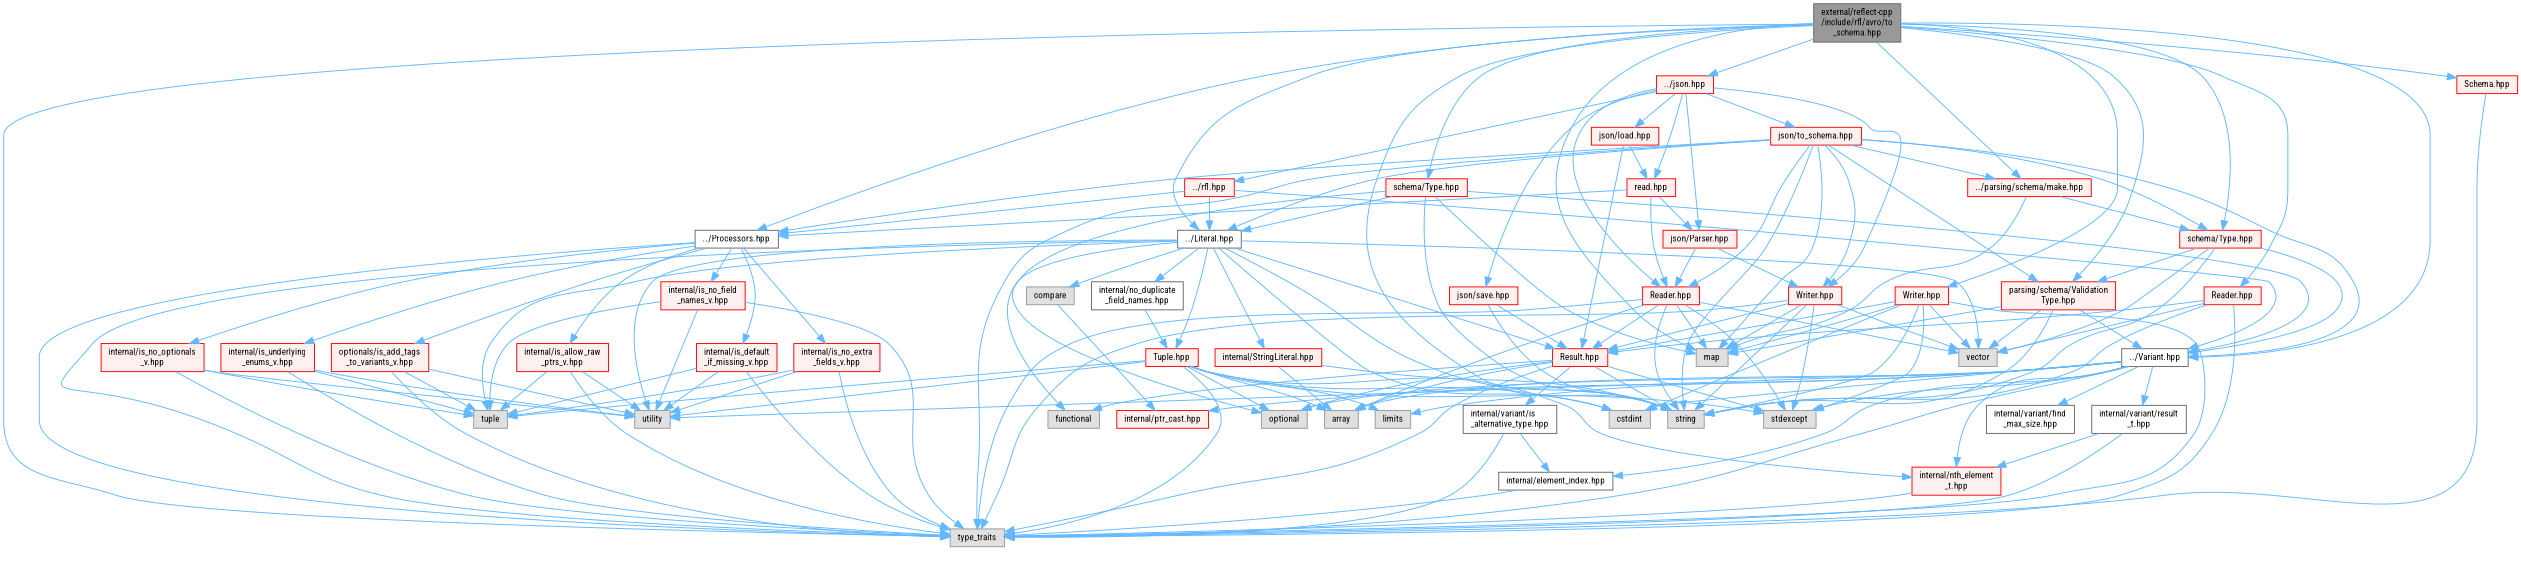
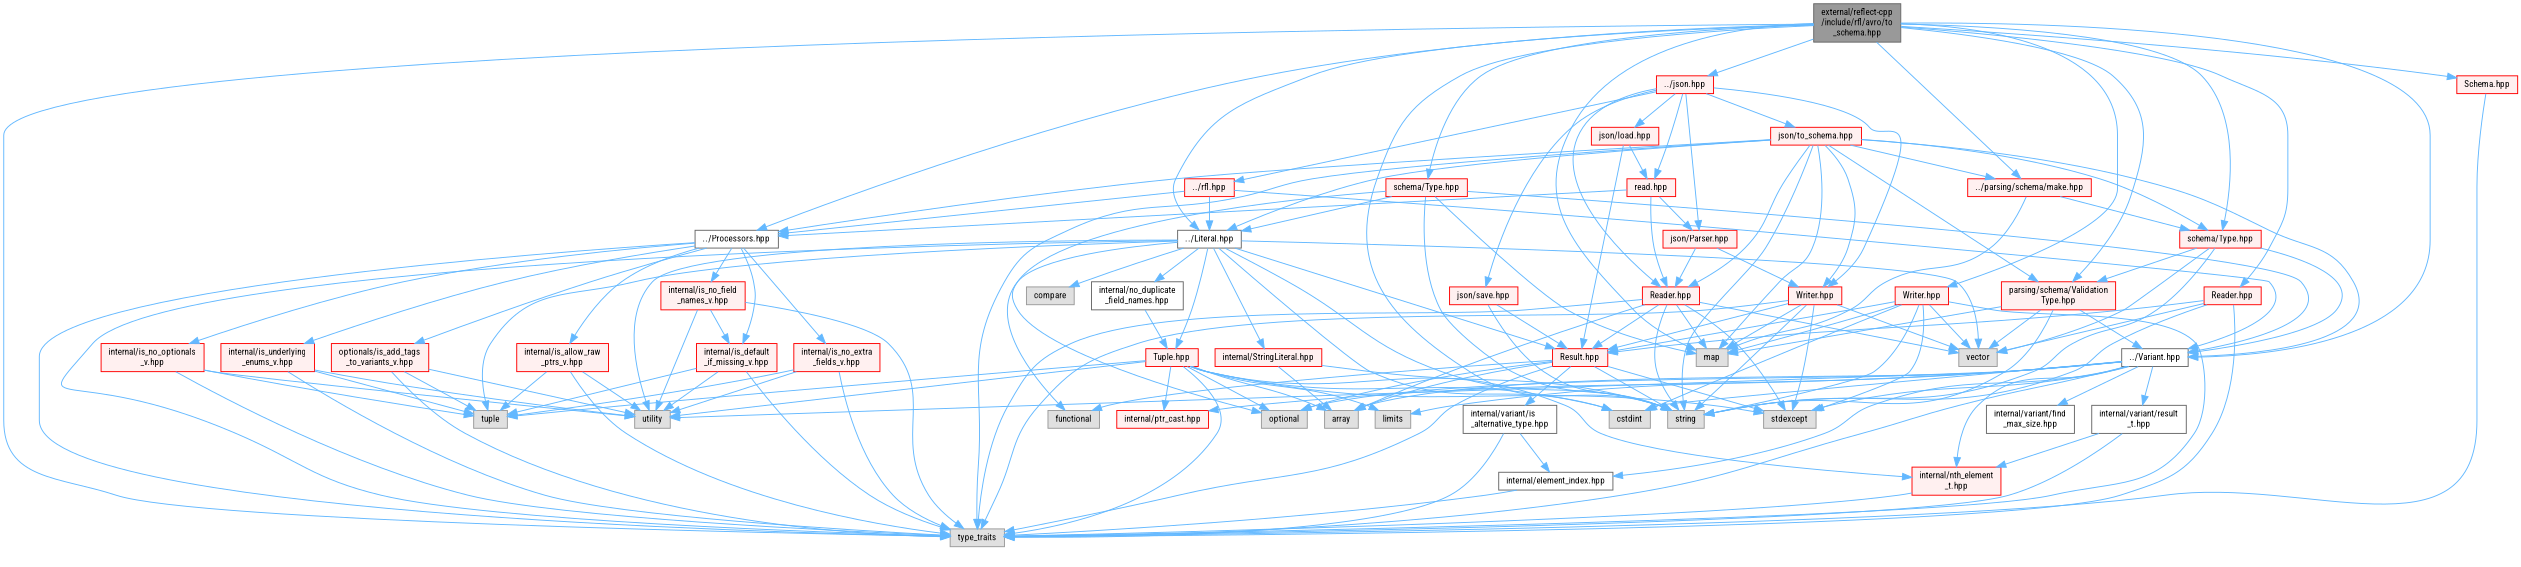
(552, 323) -> (718, 323)
(1099, 349) -> (1169, 380)
